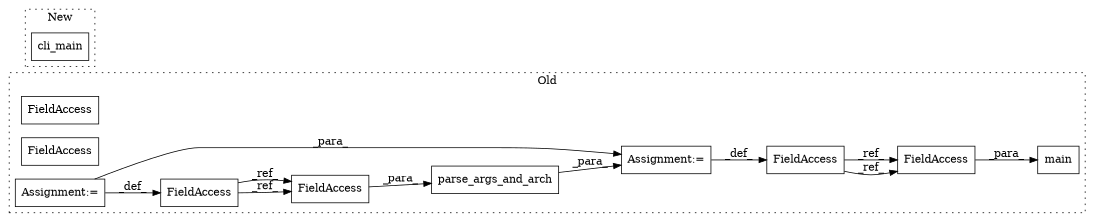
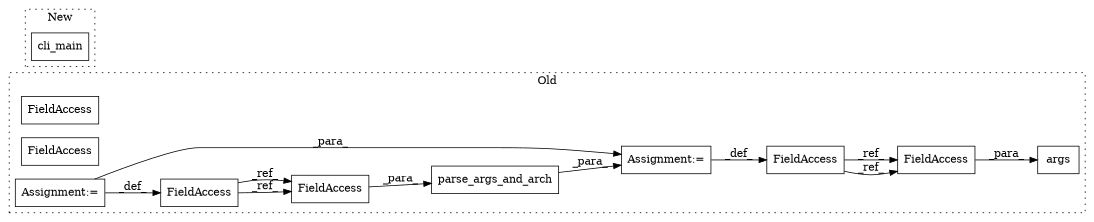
(1058, 160) -> (1058, 160)
